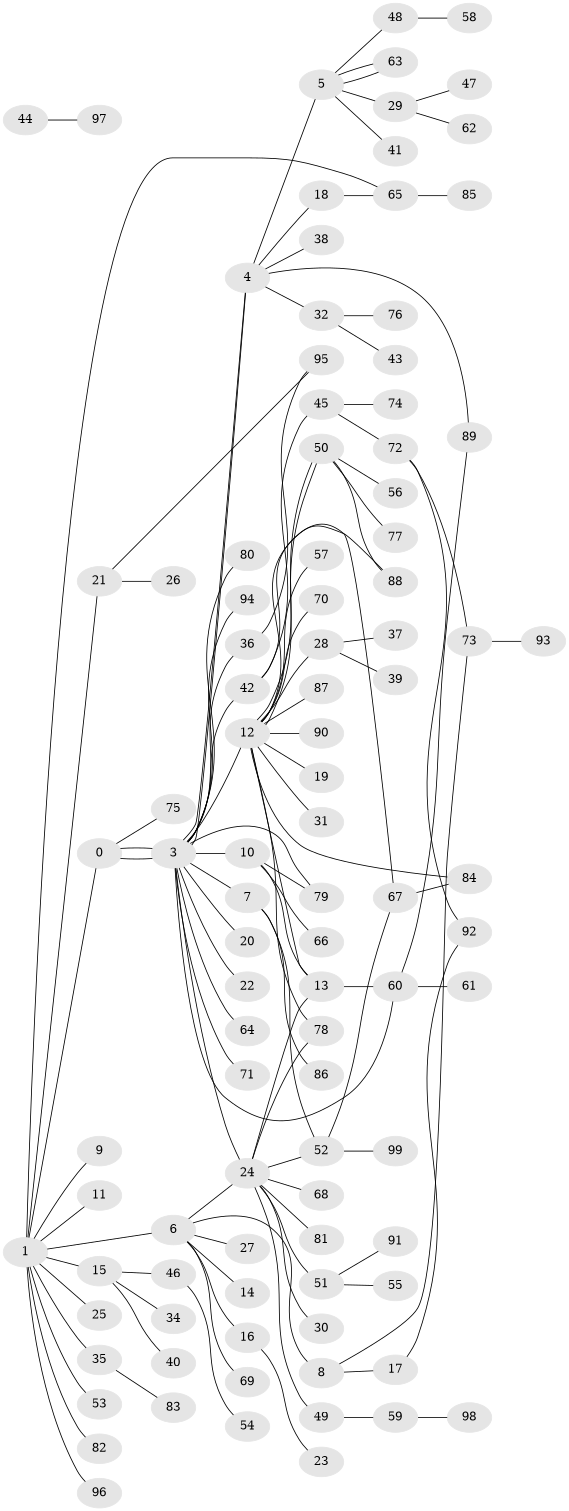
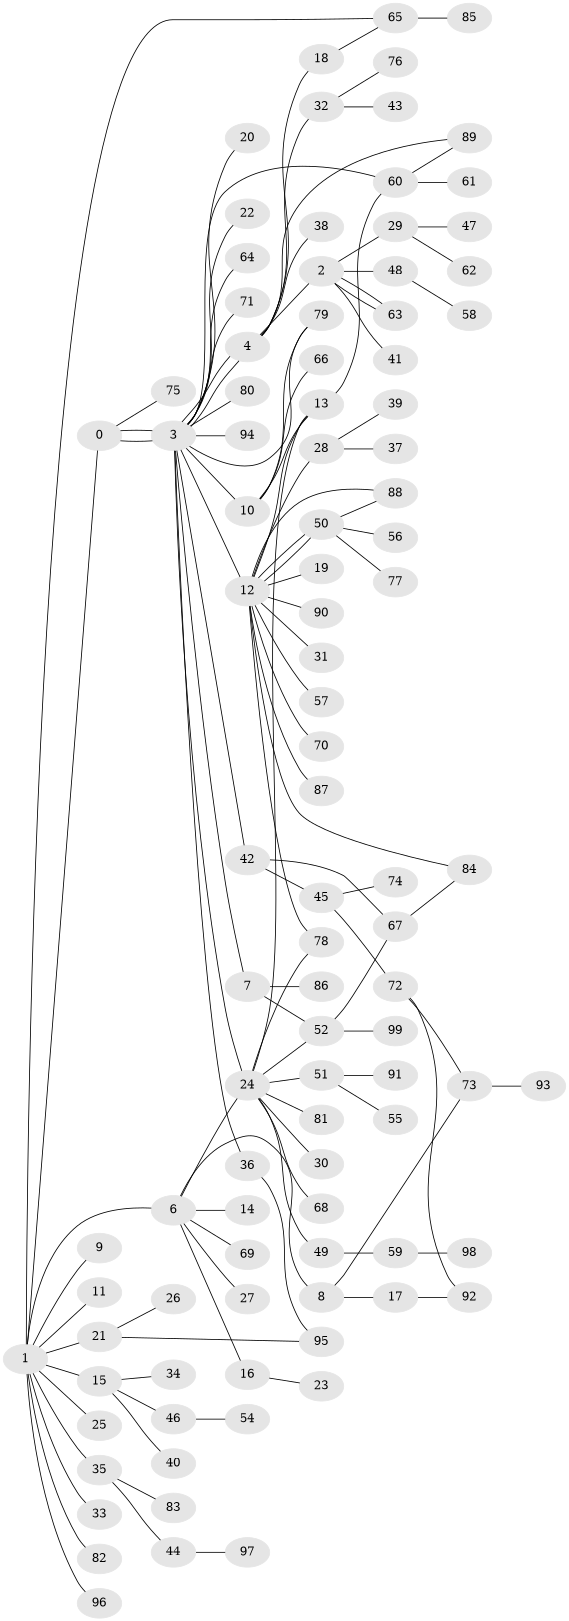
(321, 85) -> (321, 271)
(99, 1404) -> (99, 1515)
none -> (136, 1511)
